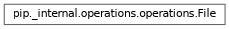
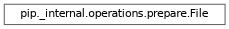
(115, 14) -> (115, 14)
